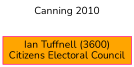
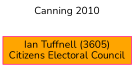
(67, 50) -> (67, 50)
